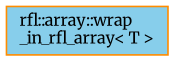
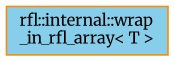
(87, 31) -> (87, 31)
